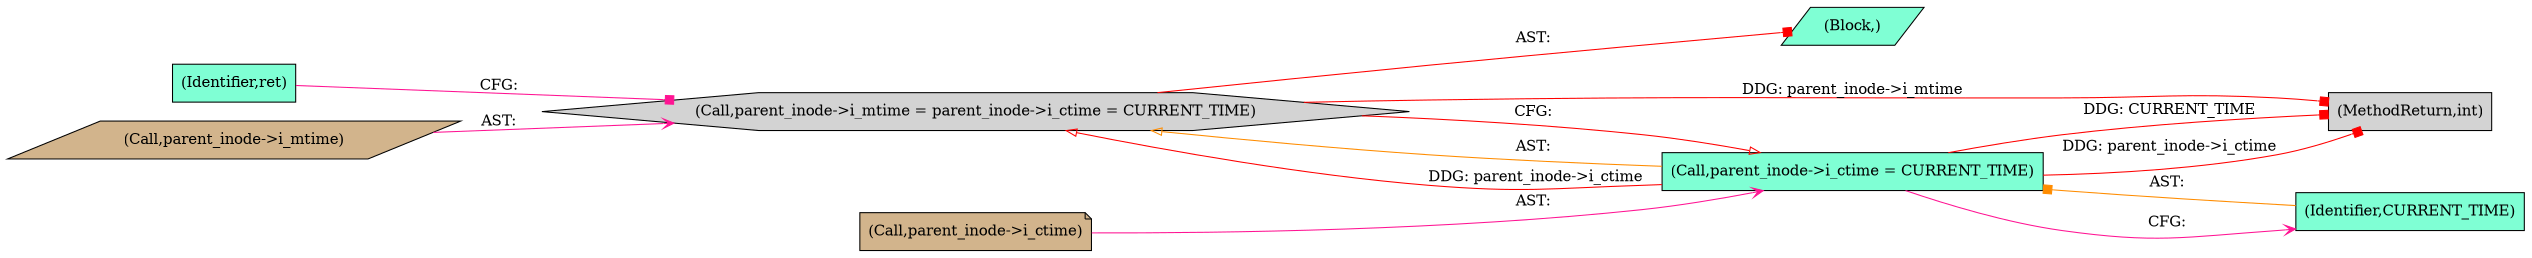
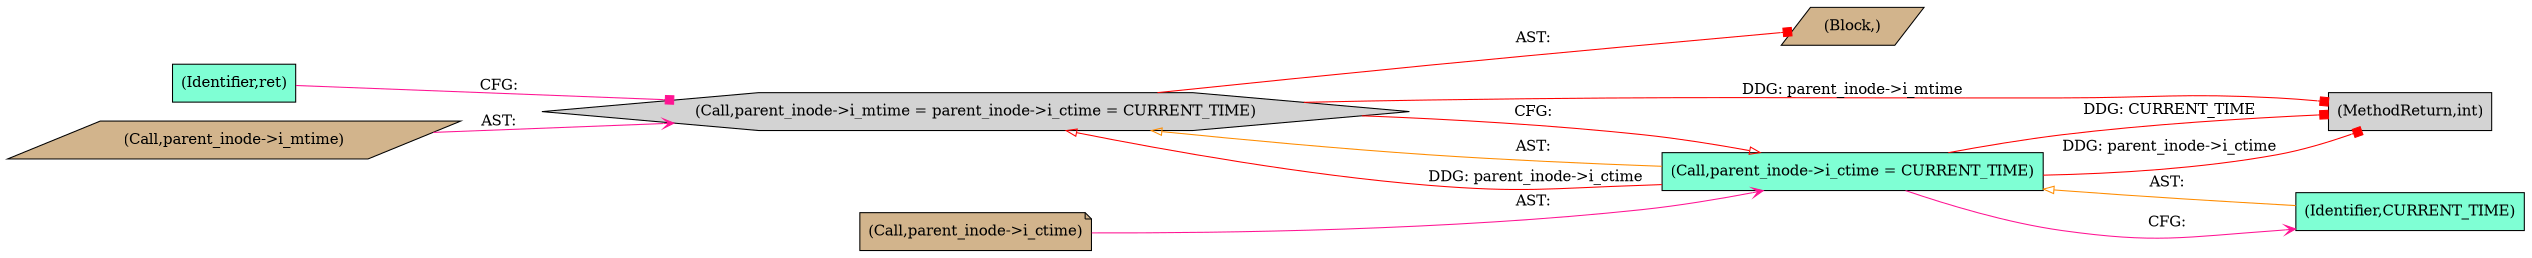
(1853, 26) -> (1853, 26)
(2175, 198) -> (2175, 198)
